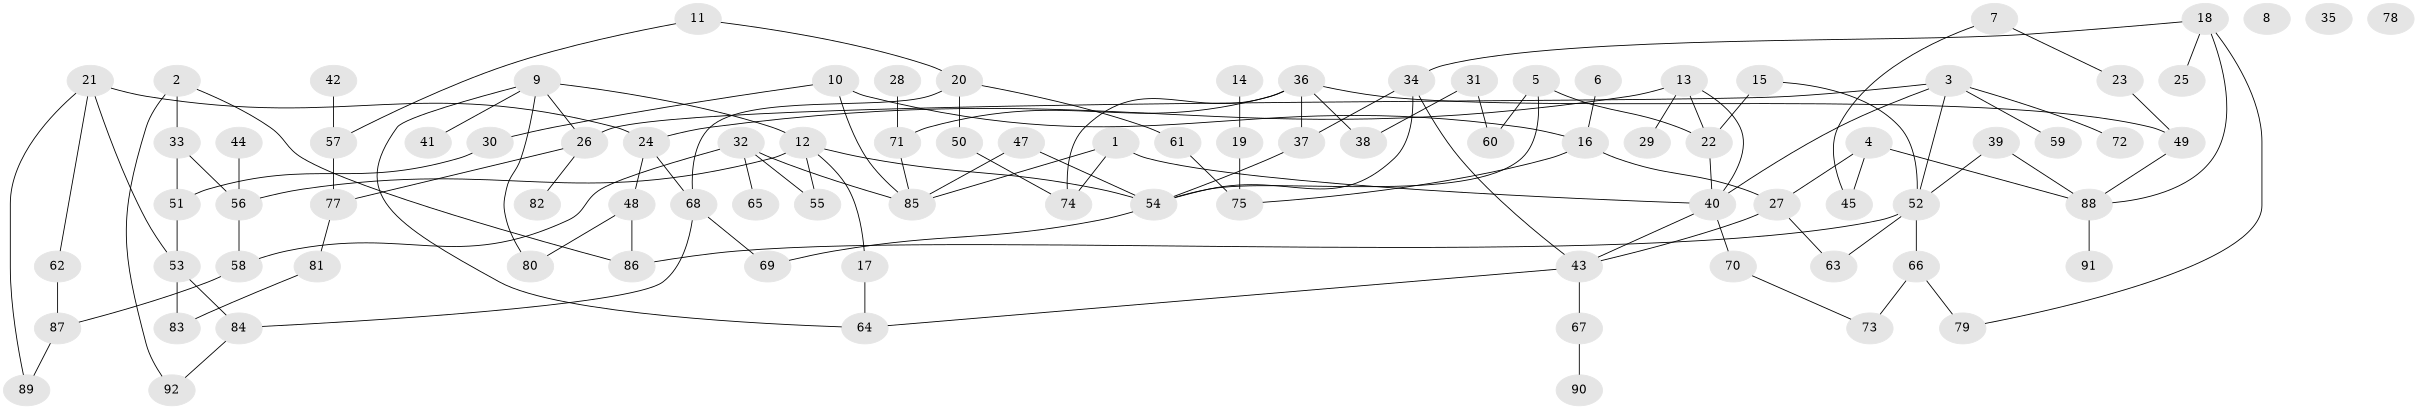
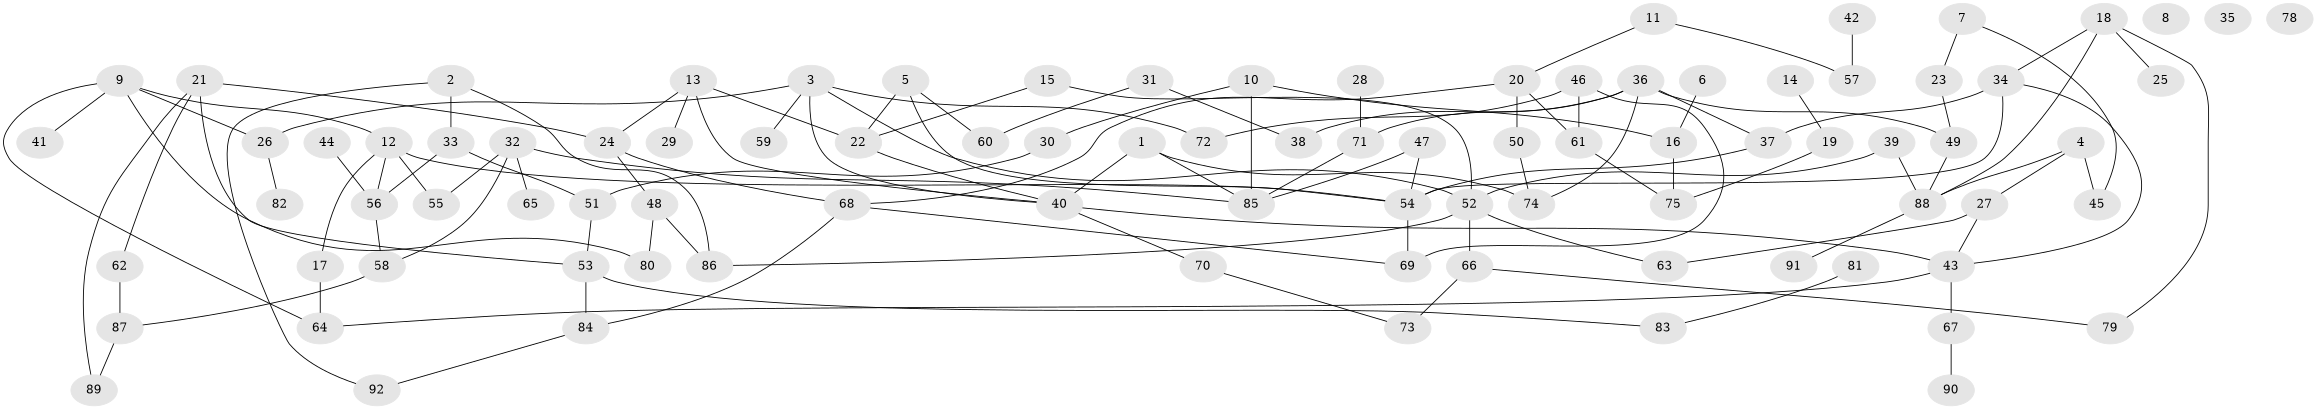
none -> (1579, 81)
(1681, 174) -> none
(334, 205) -> none
